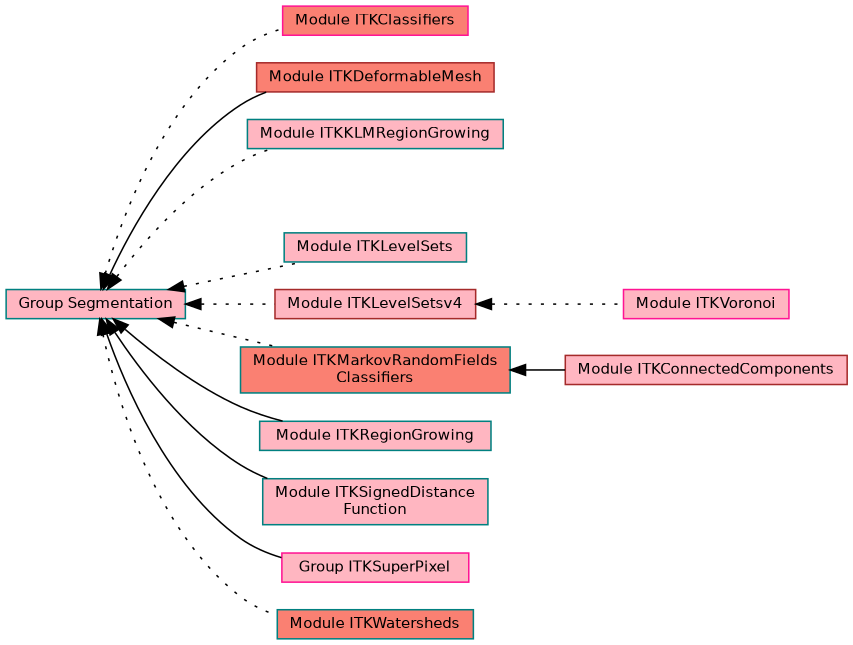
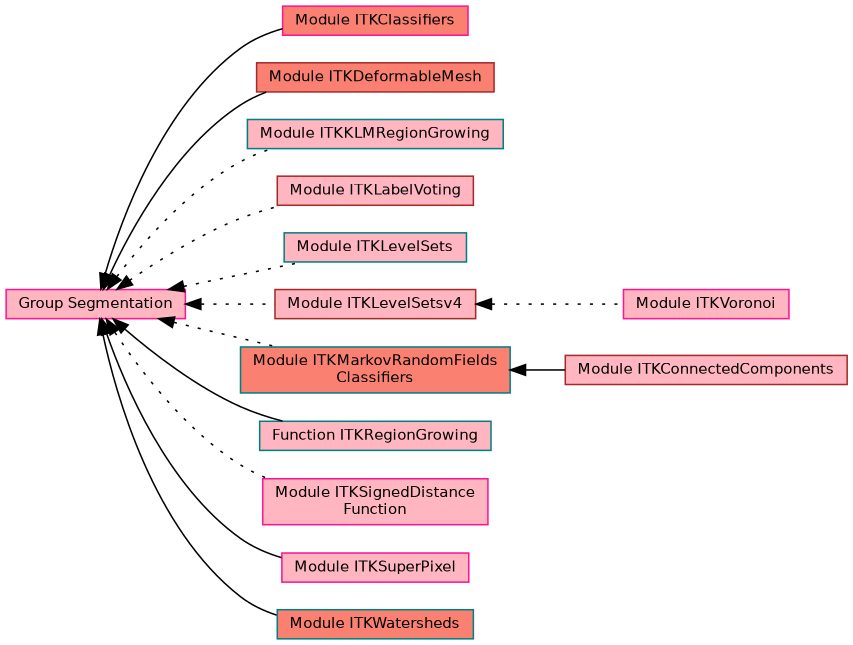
(168, 130) -> (168, 130)
none -> (375, 191)
(96, 304) -> (96, 304)
(181, 416) -> (181, 416)
(375, 436) -> (375, 436)
(160, 495) -> (160, 495)
(375, 502) -> (375, 502)
(375, 568) -> (375, 568)
